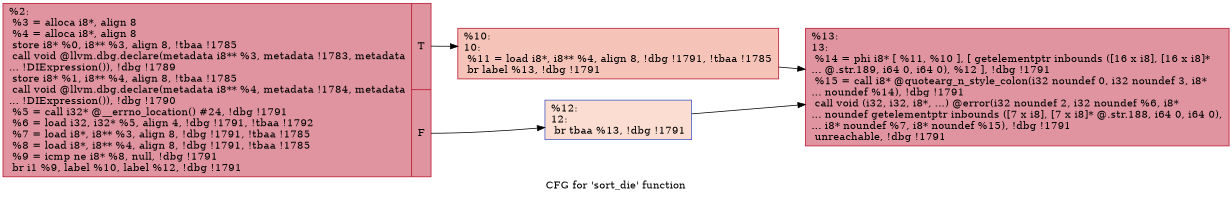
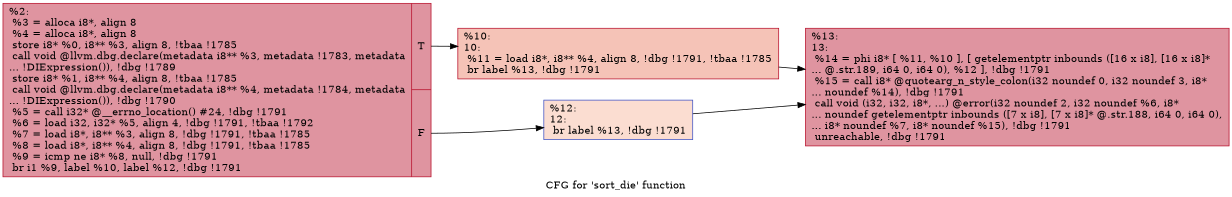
(618, 131) -> (618, 131)
